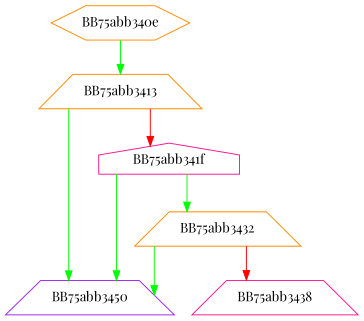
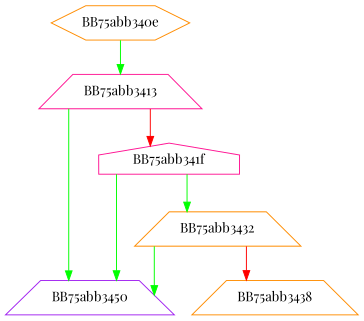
(120, 92) -> (120, 92)
(275, 298) -> (275, 298)
